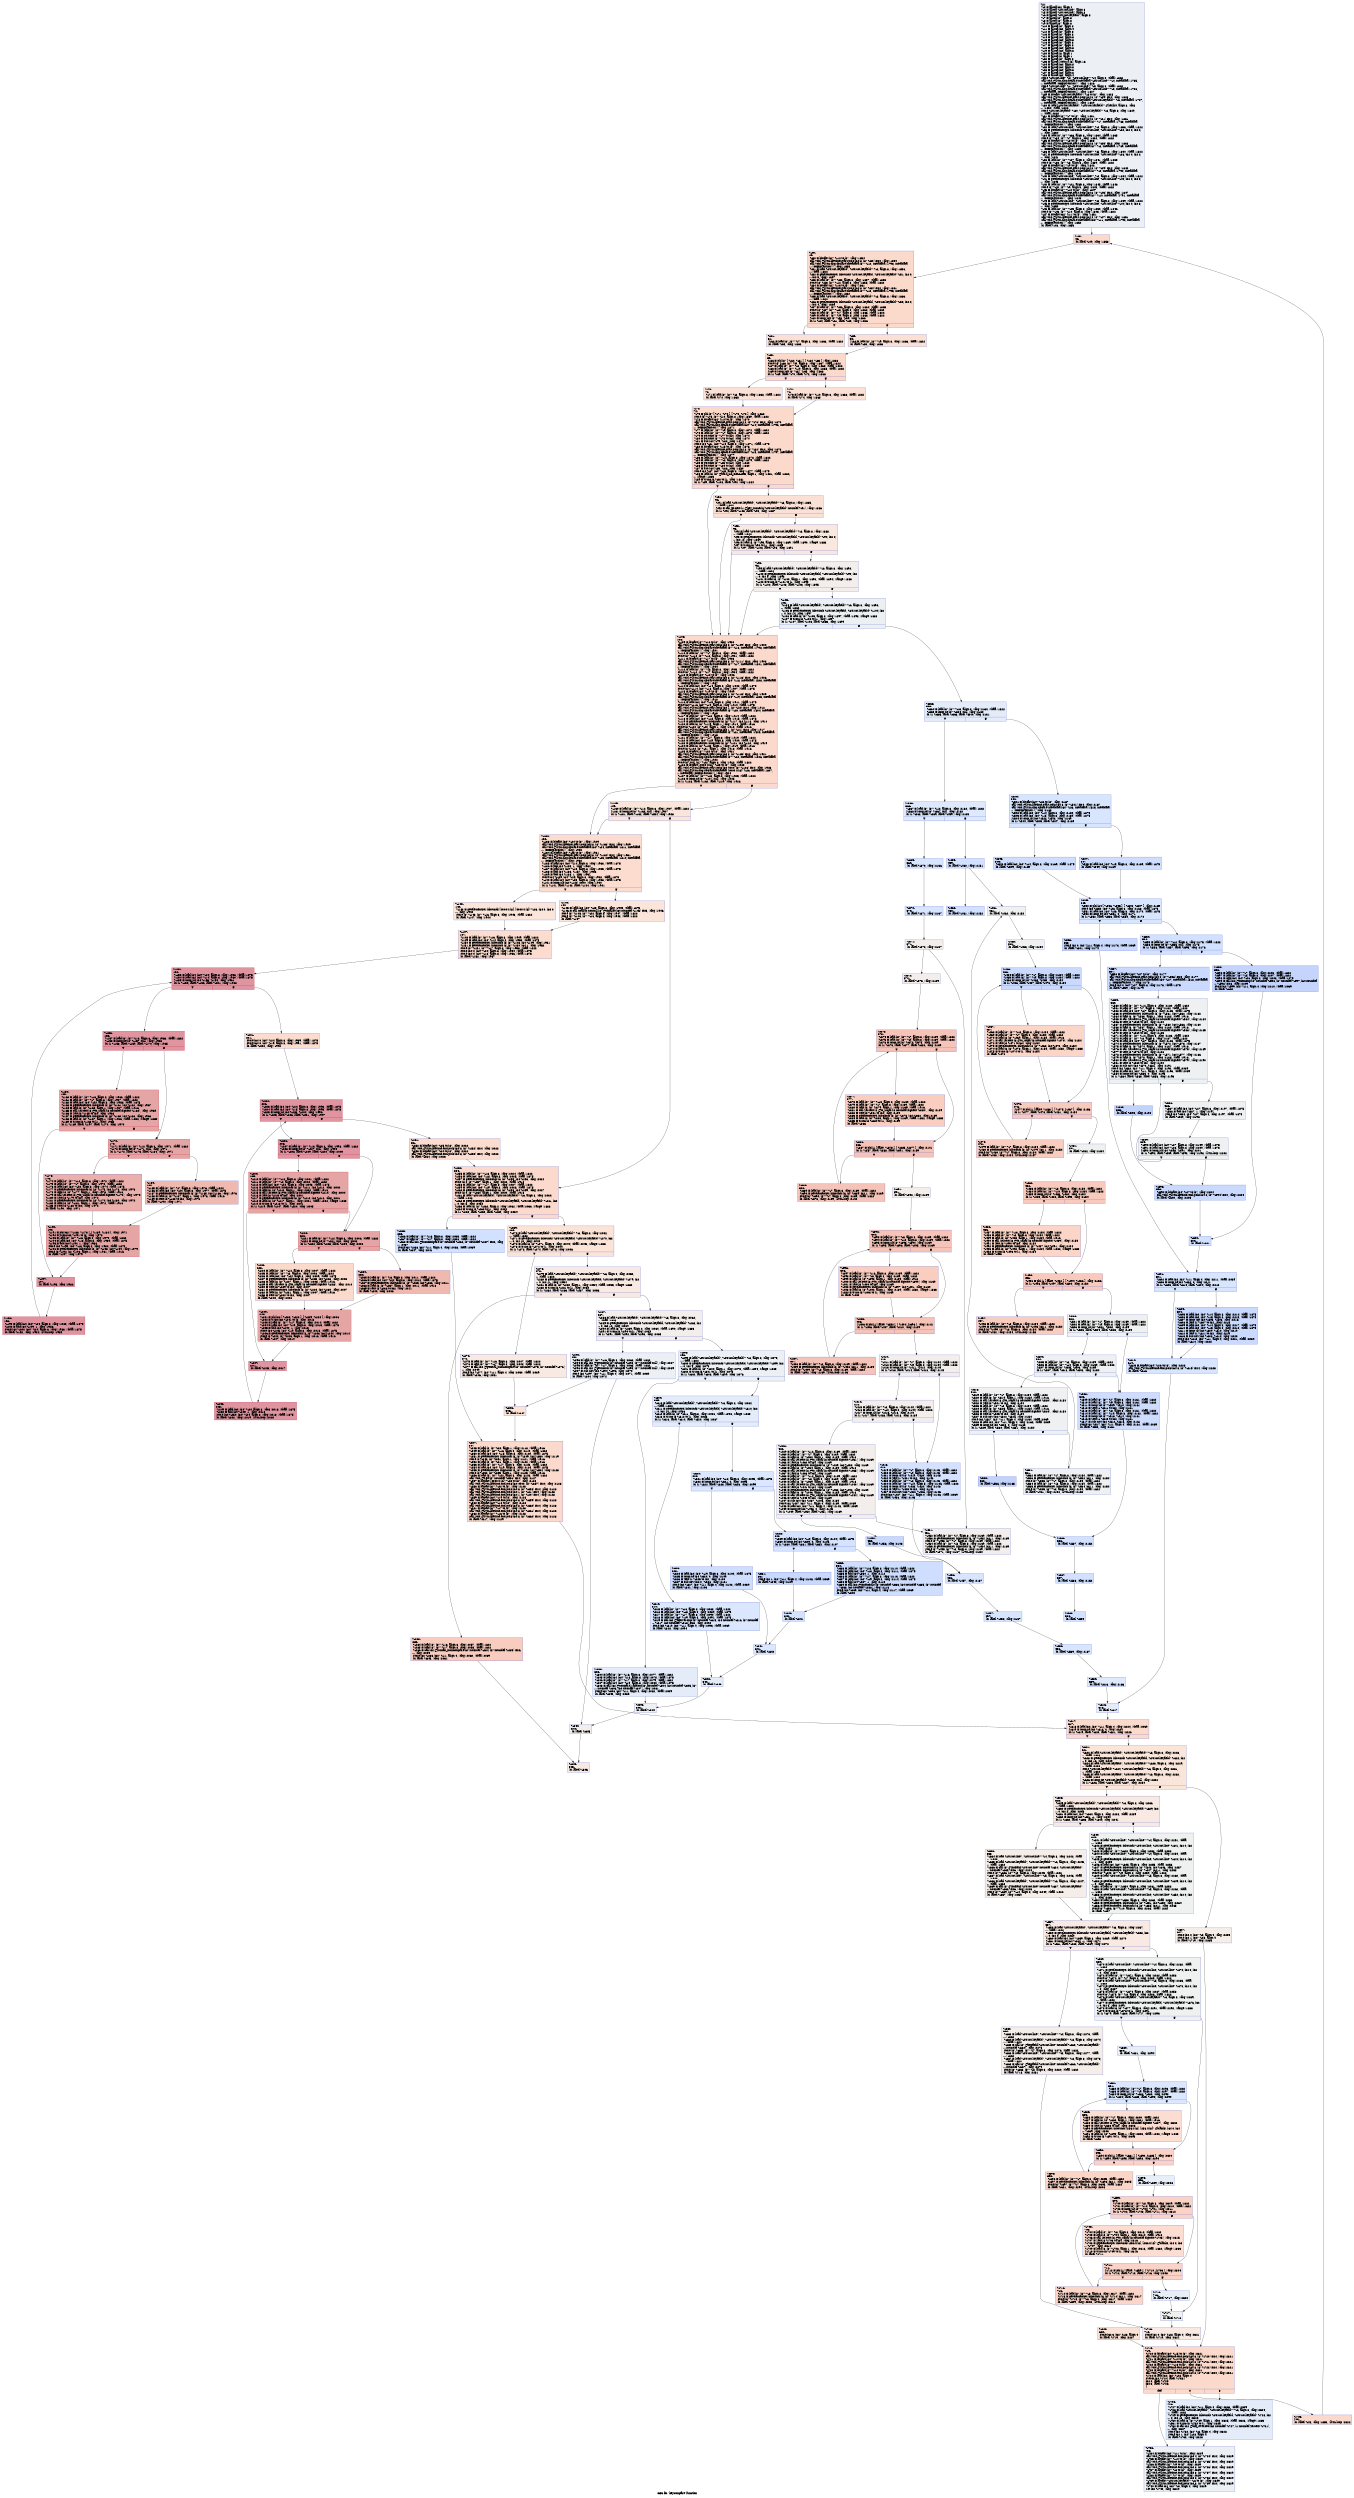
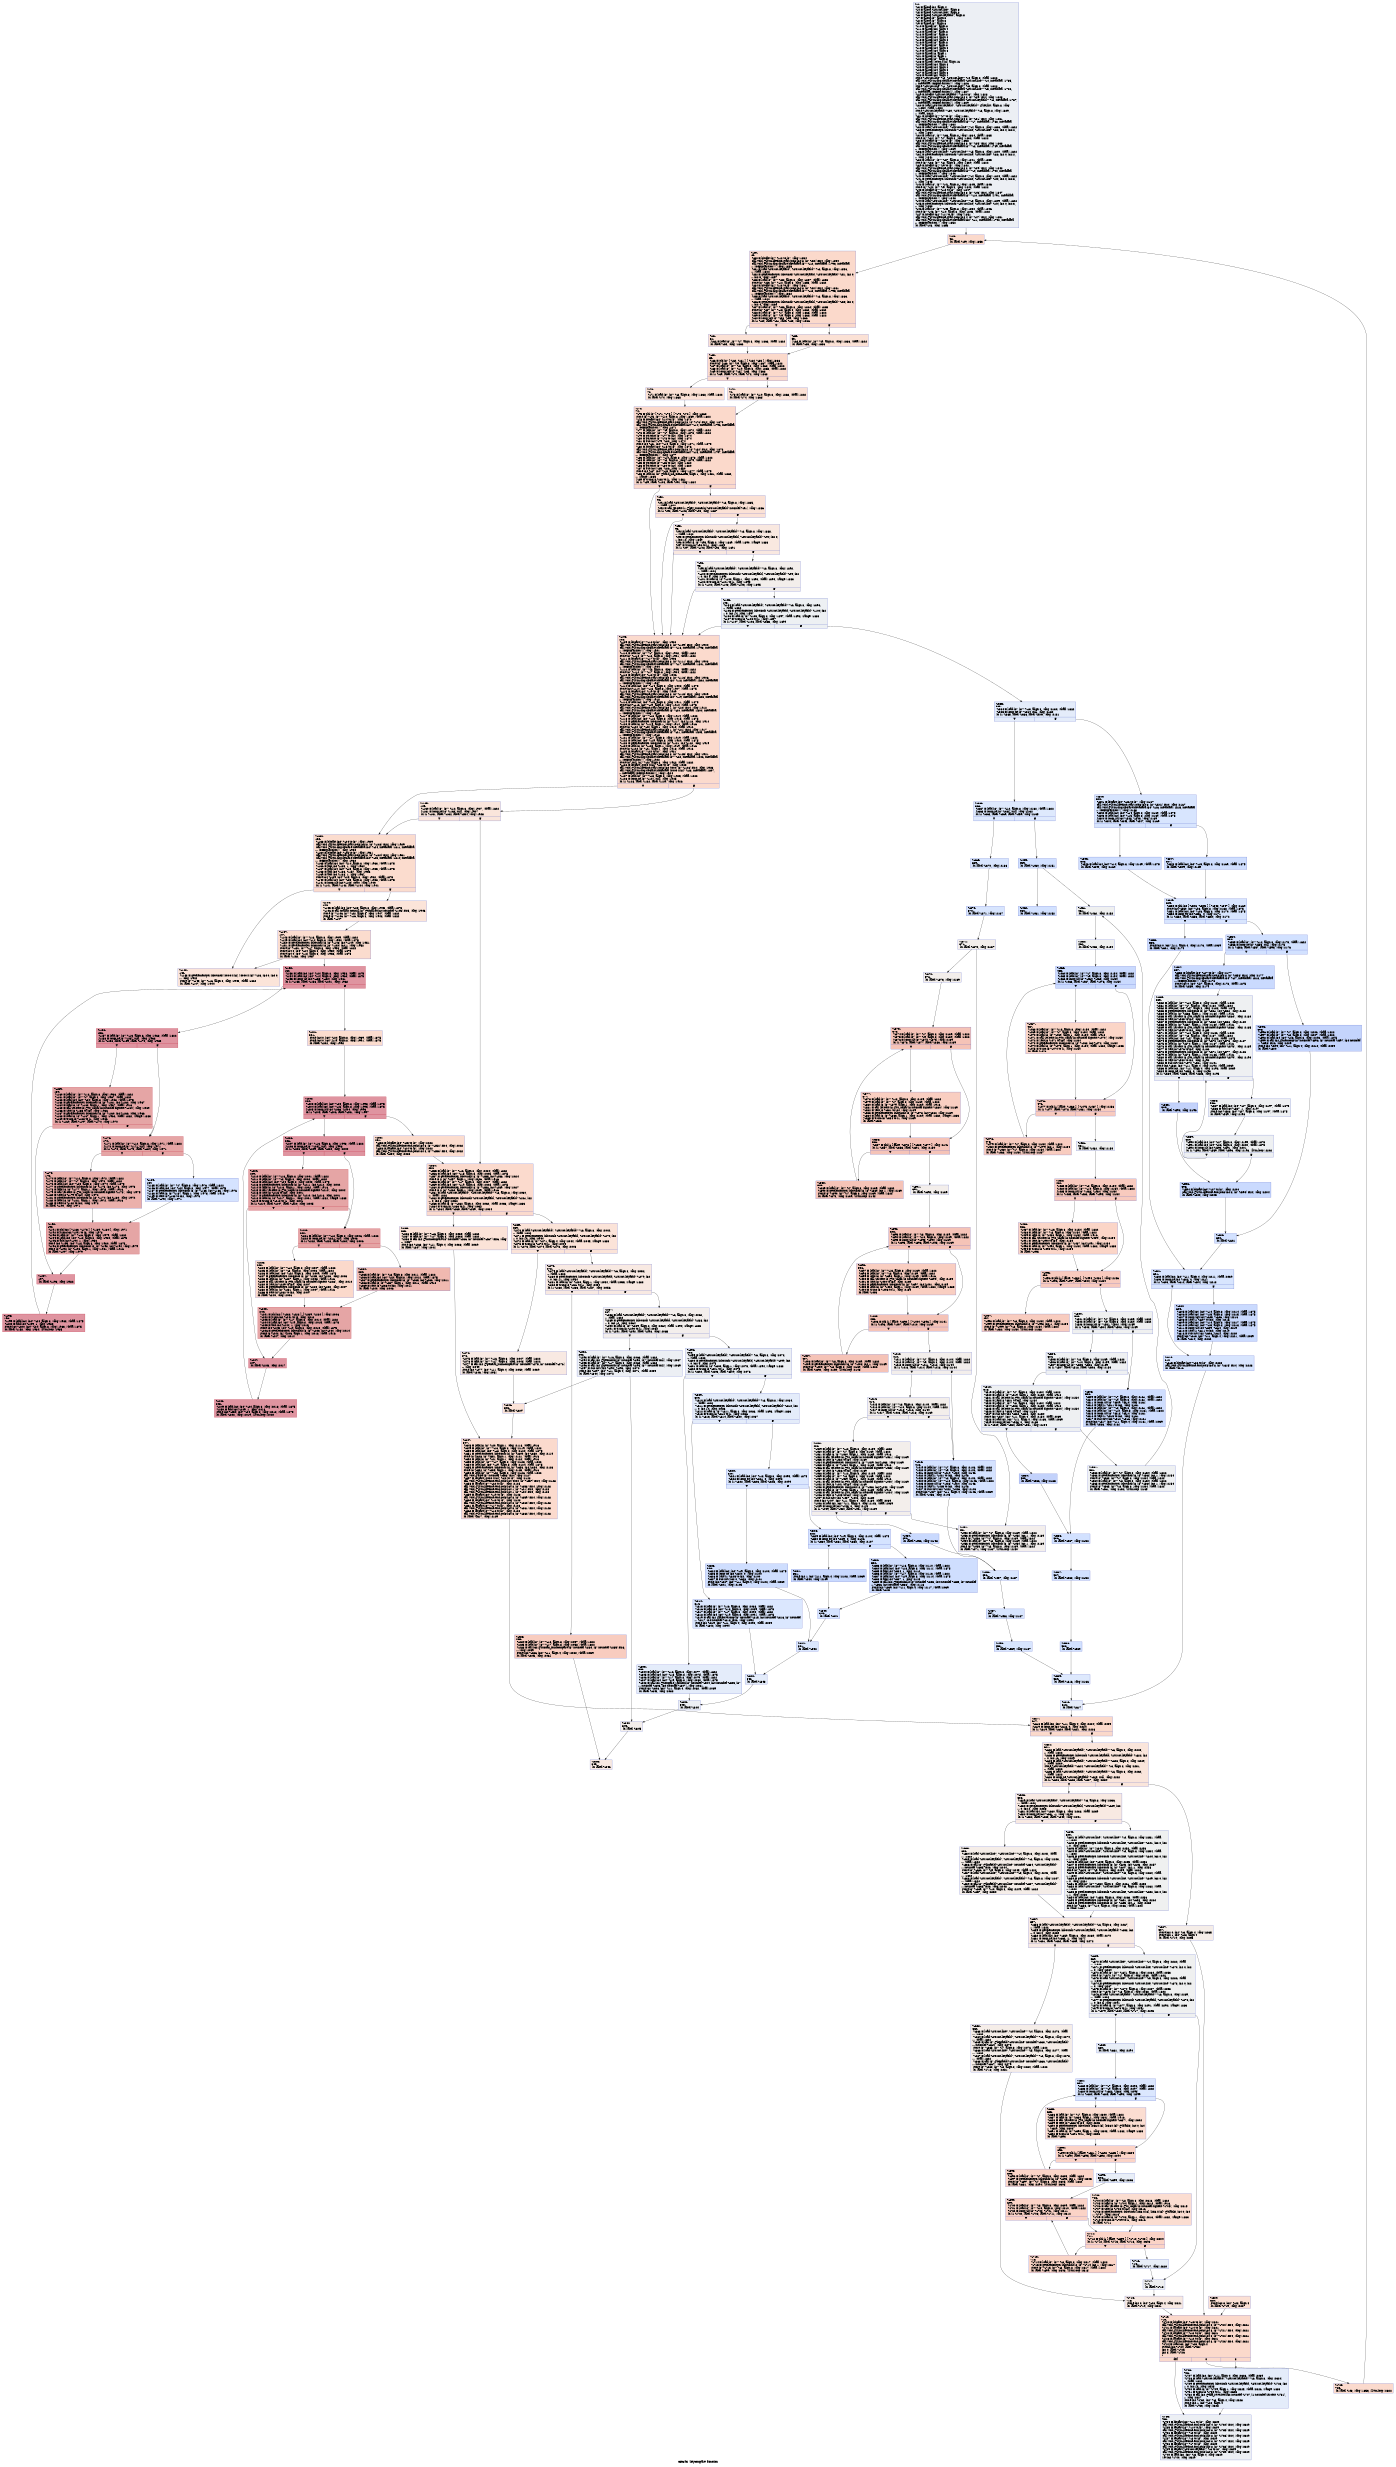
(505, 924) -> (269, 963)
(192, 1193) -> (192, 1190)
(450, 1241) -> (453, 1238)
none -> (1071, 1662)
(1131, 2221) -> none
(1194, 2424) -> (1210, 2392)
